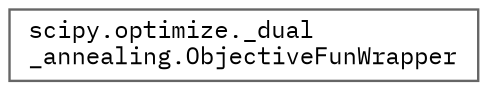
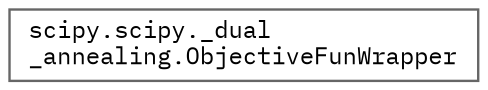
(244, 45) -> (244, 45)
